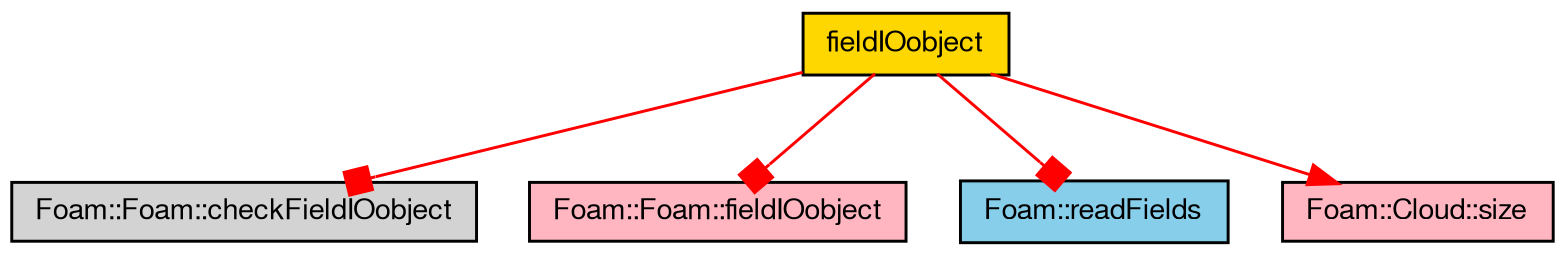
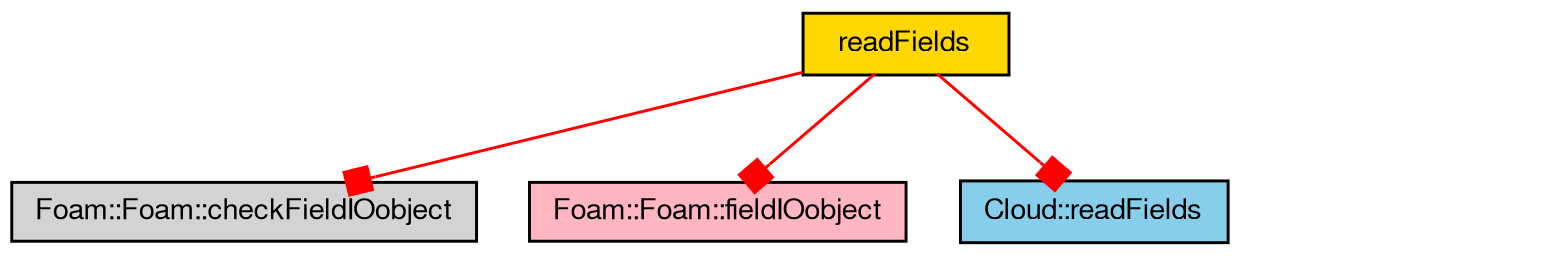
(906, 44) -> (906, 44)
(1094, 212) -> (1094, 212)
(1418, 212) -> none
